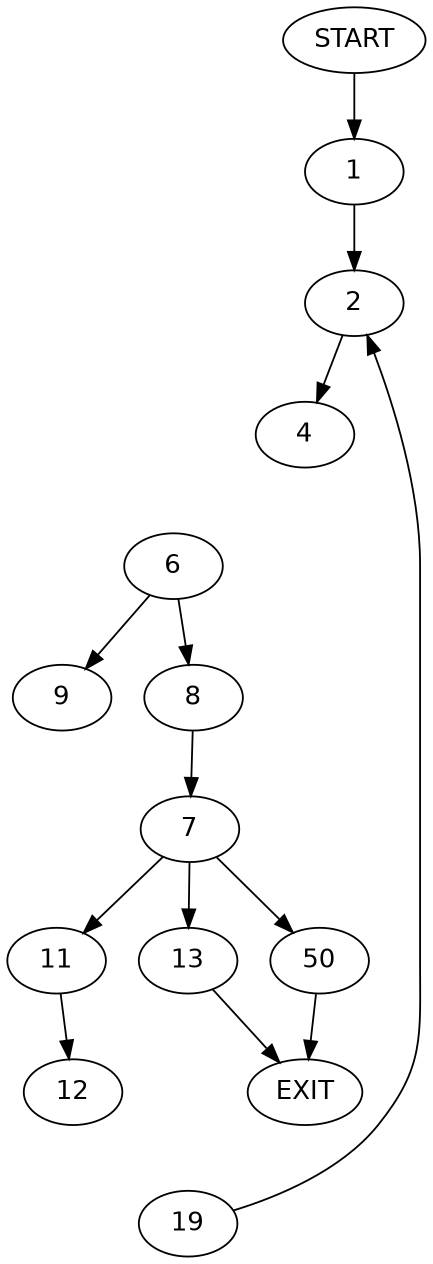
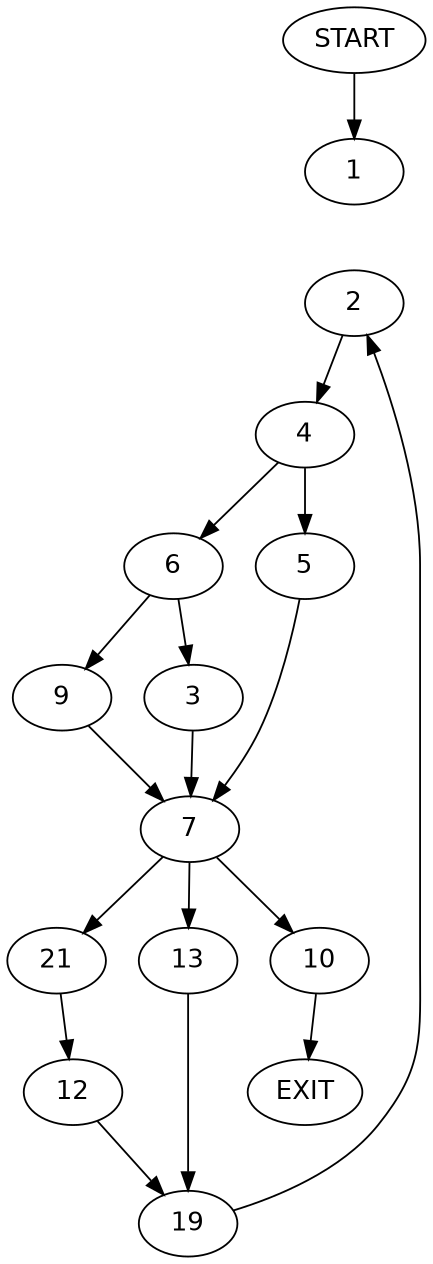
(354, 228) -> none
none -> (246, 494)
none -> (305, 566)
(194, 698) -> (194, 698)
none -> (119, 757)
(57, 961) -> (57, 961)
(320, 961) -> (320, 961)
(240, 1019) -> (188, 1083)
none -> (124, 1151)
